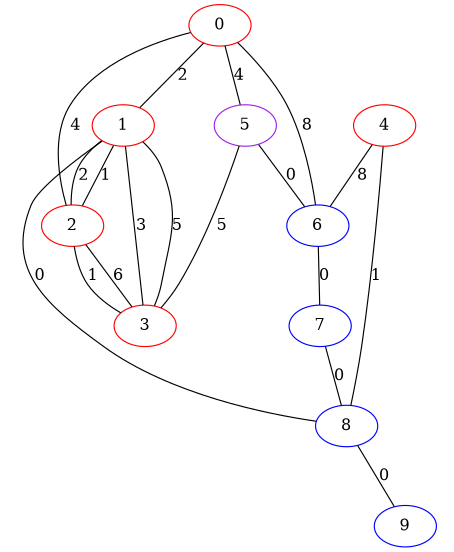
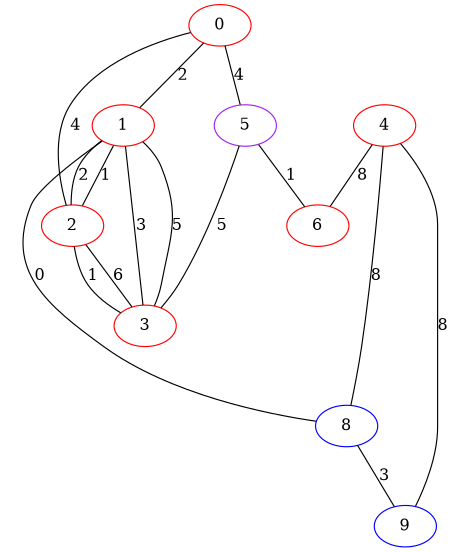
(292, 116) -> none
(291, 176) -> (291, 176)
(318, 226) -> (318, 226)
(377, 276) -> (377, 276)
none -> (438, 322)
(320, 326) -> none
(385, 476) -> (385, 476)
